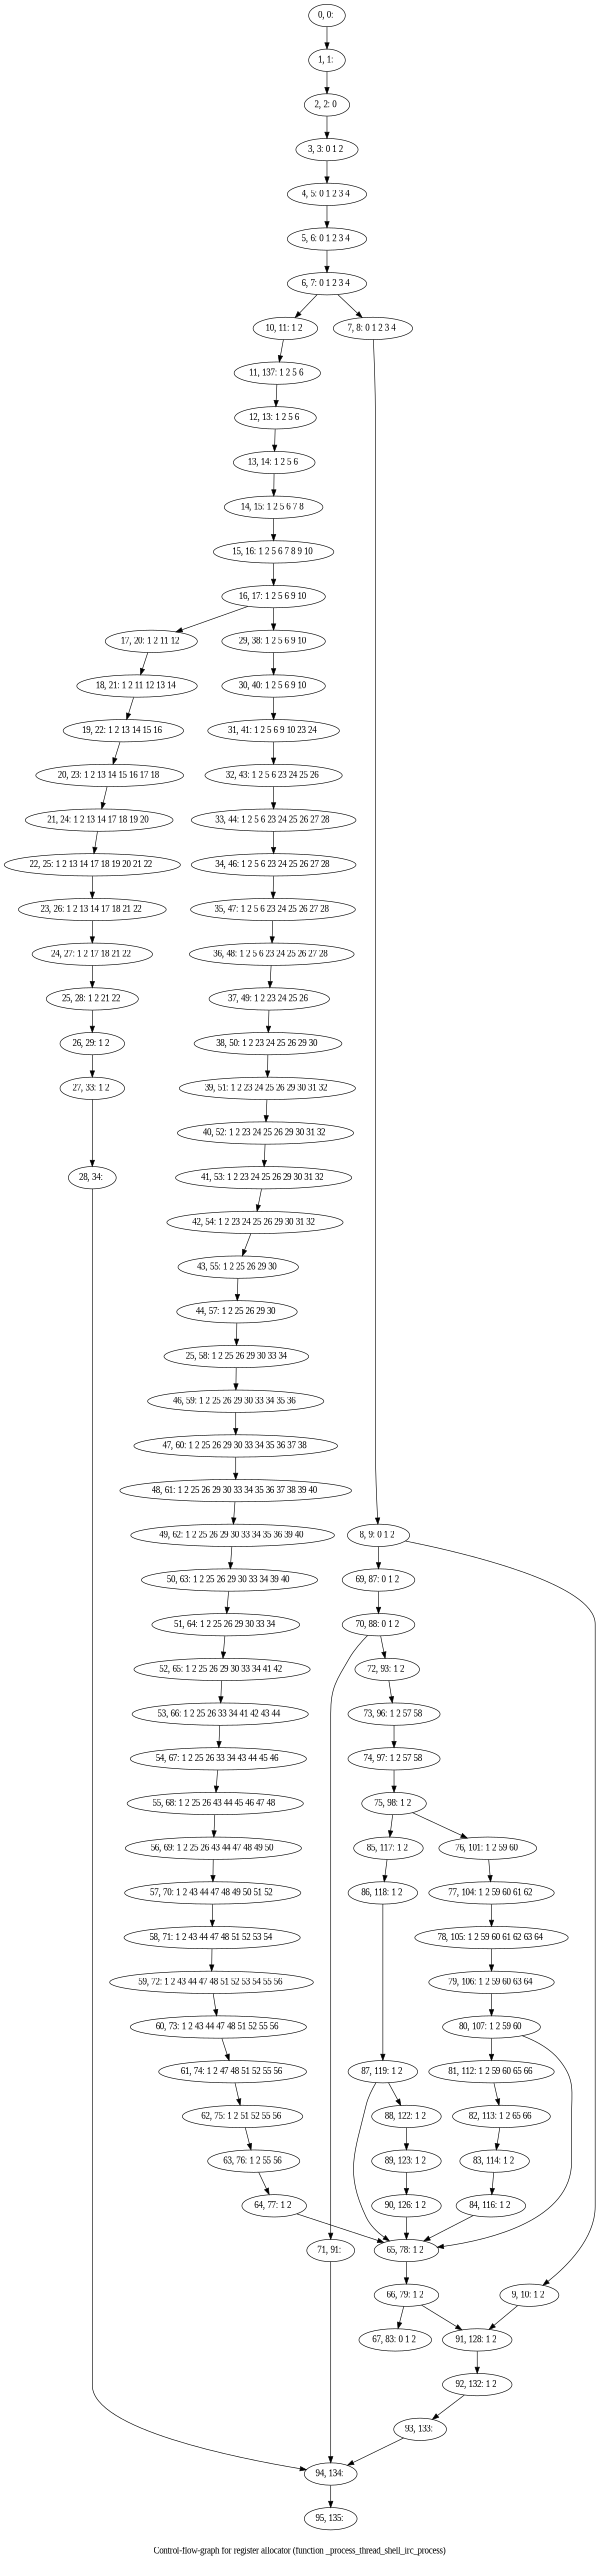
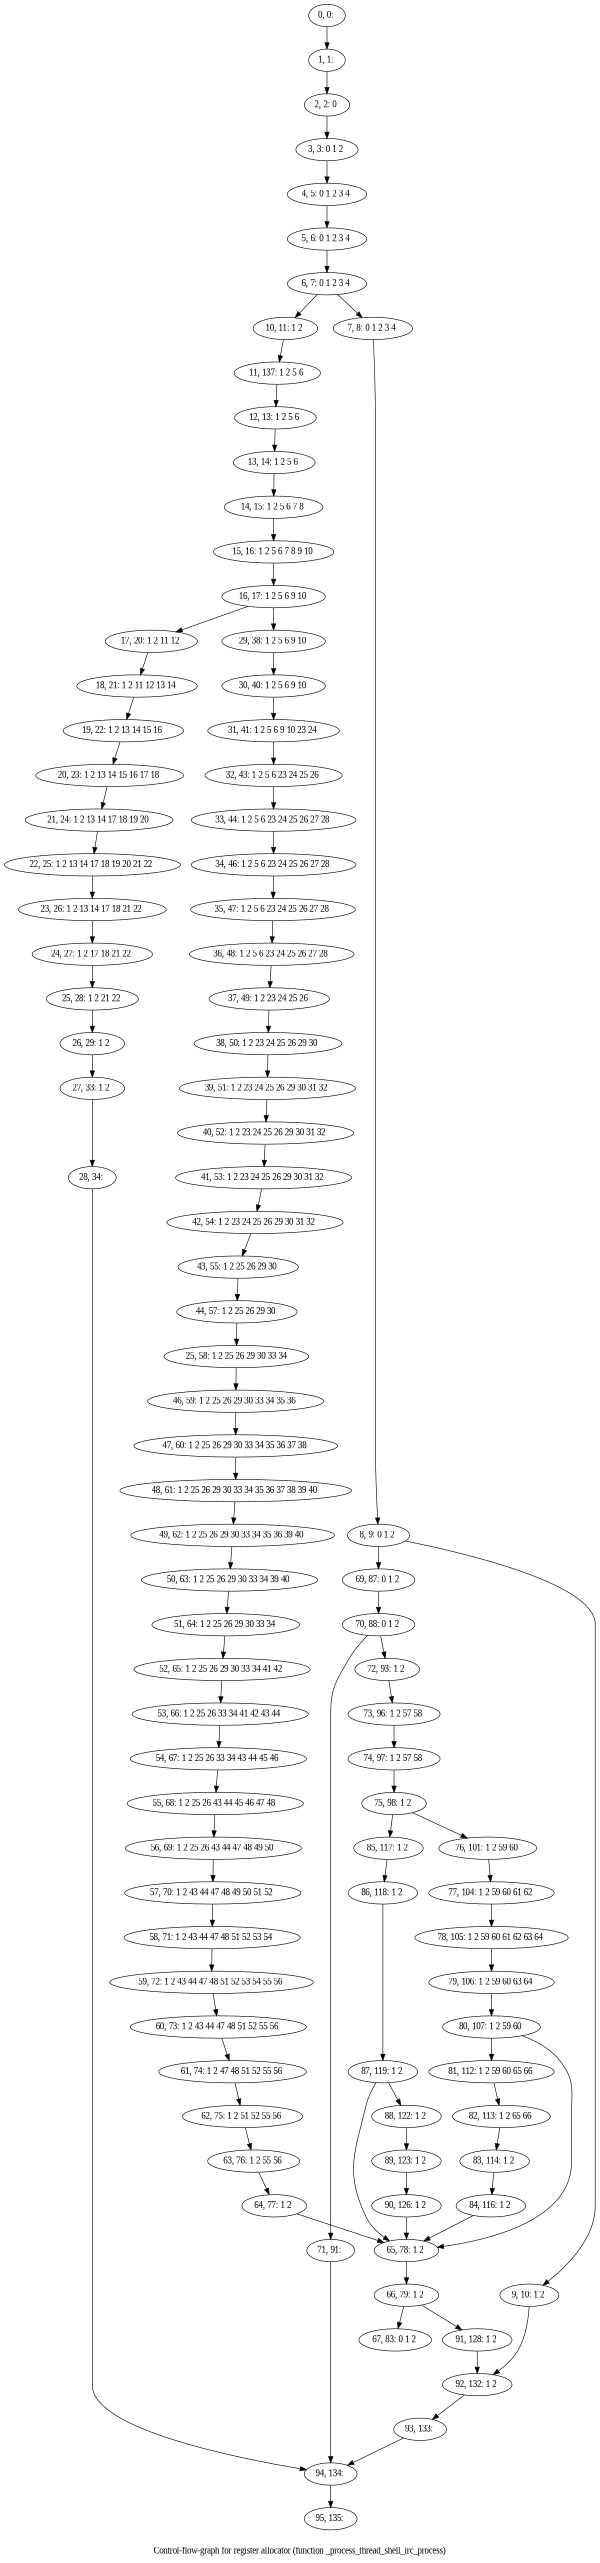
(506, 2316) -> (522, 2343)
